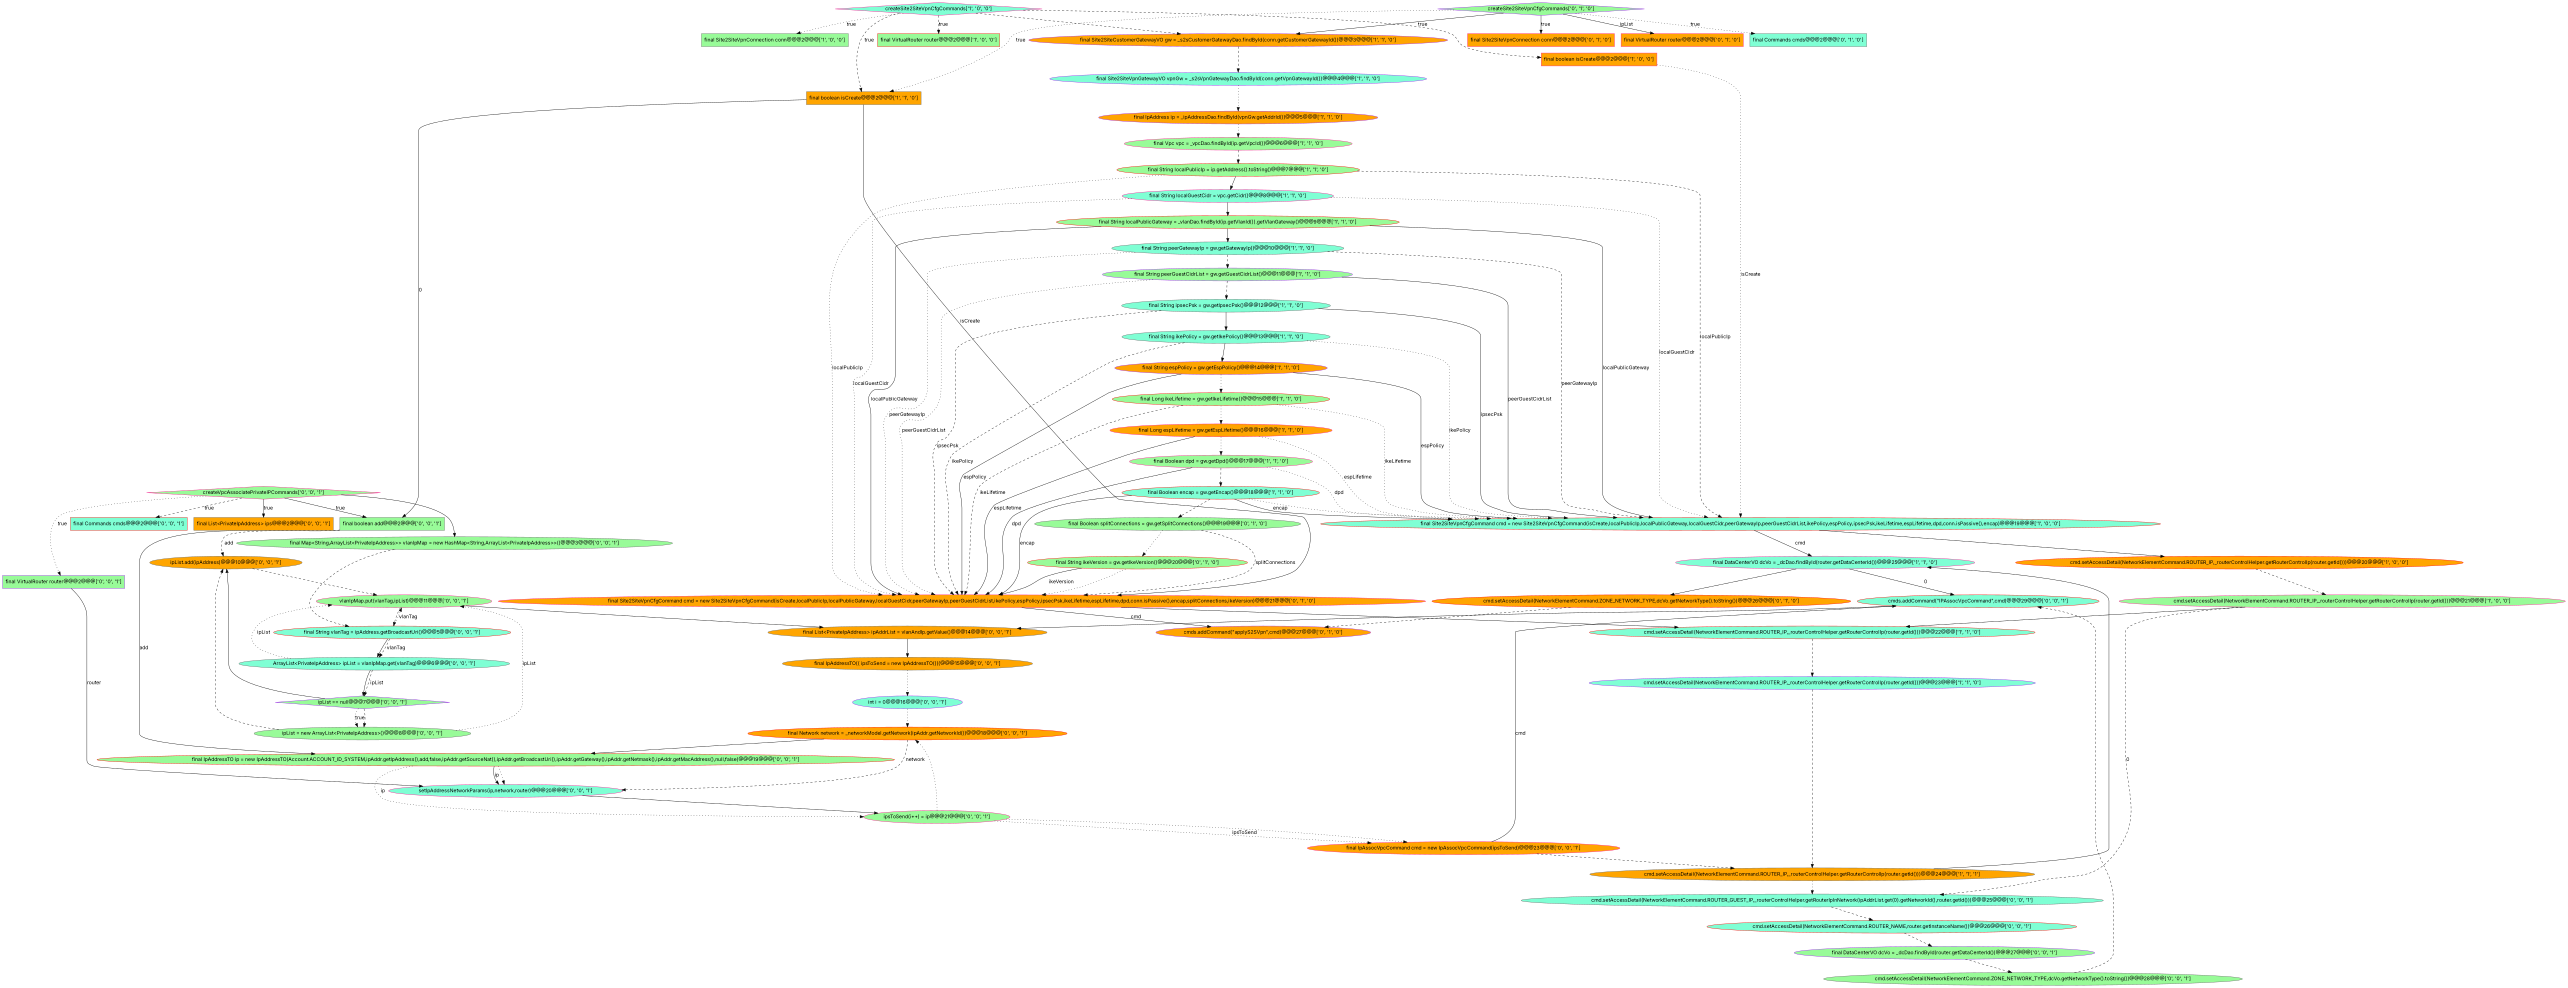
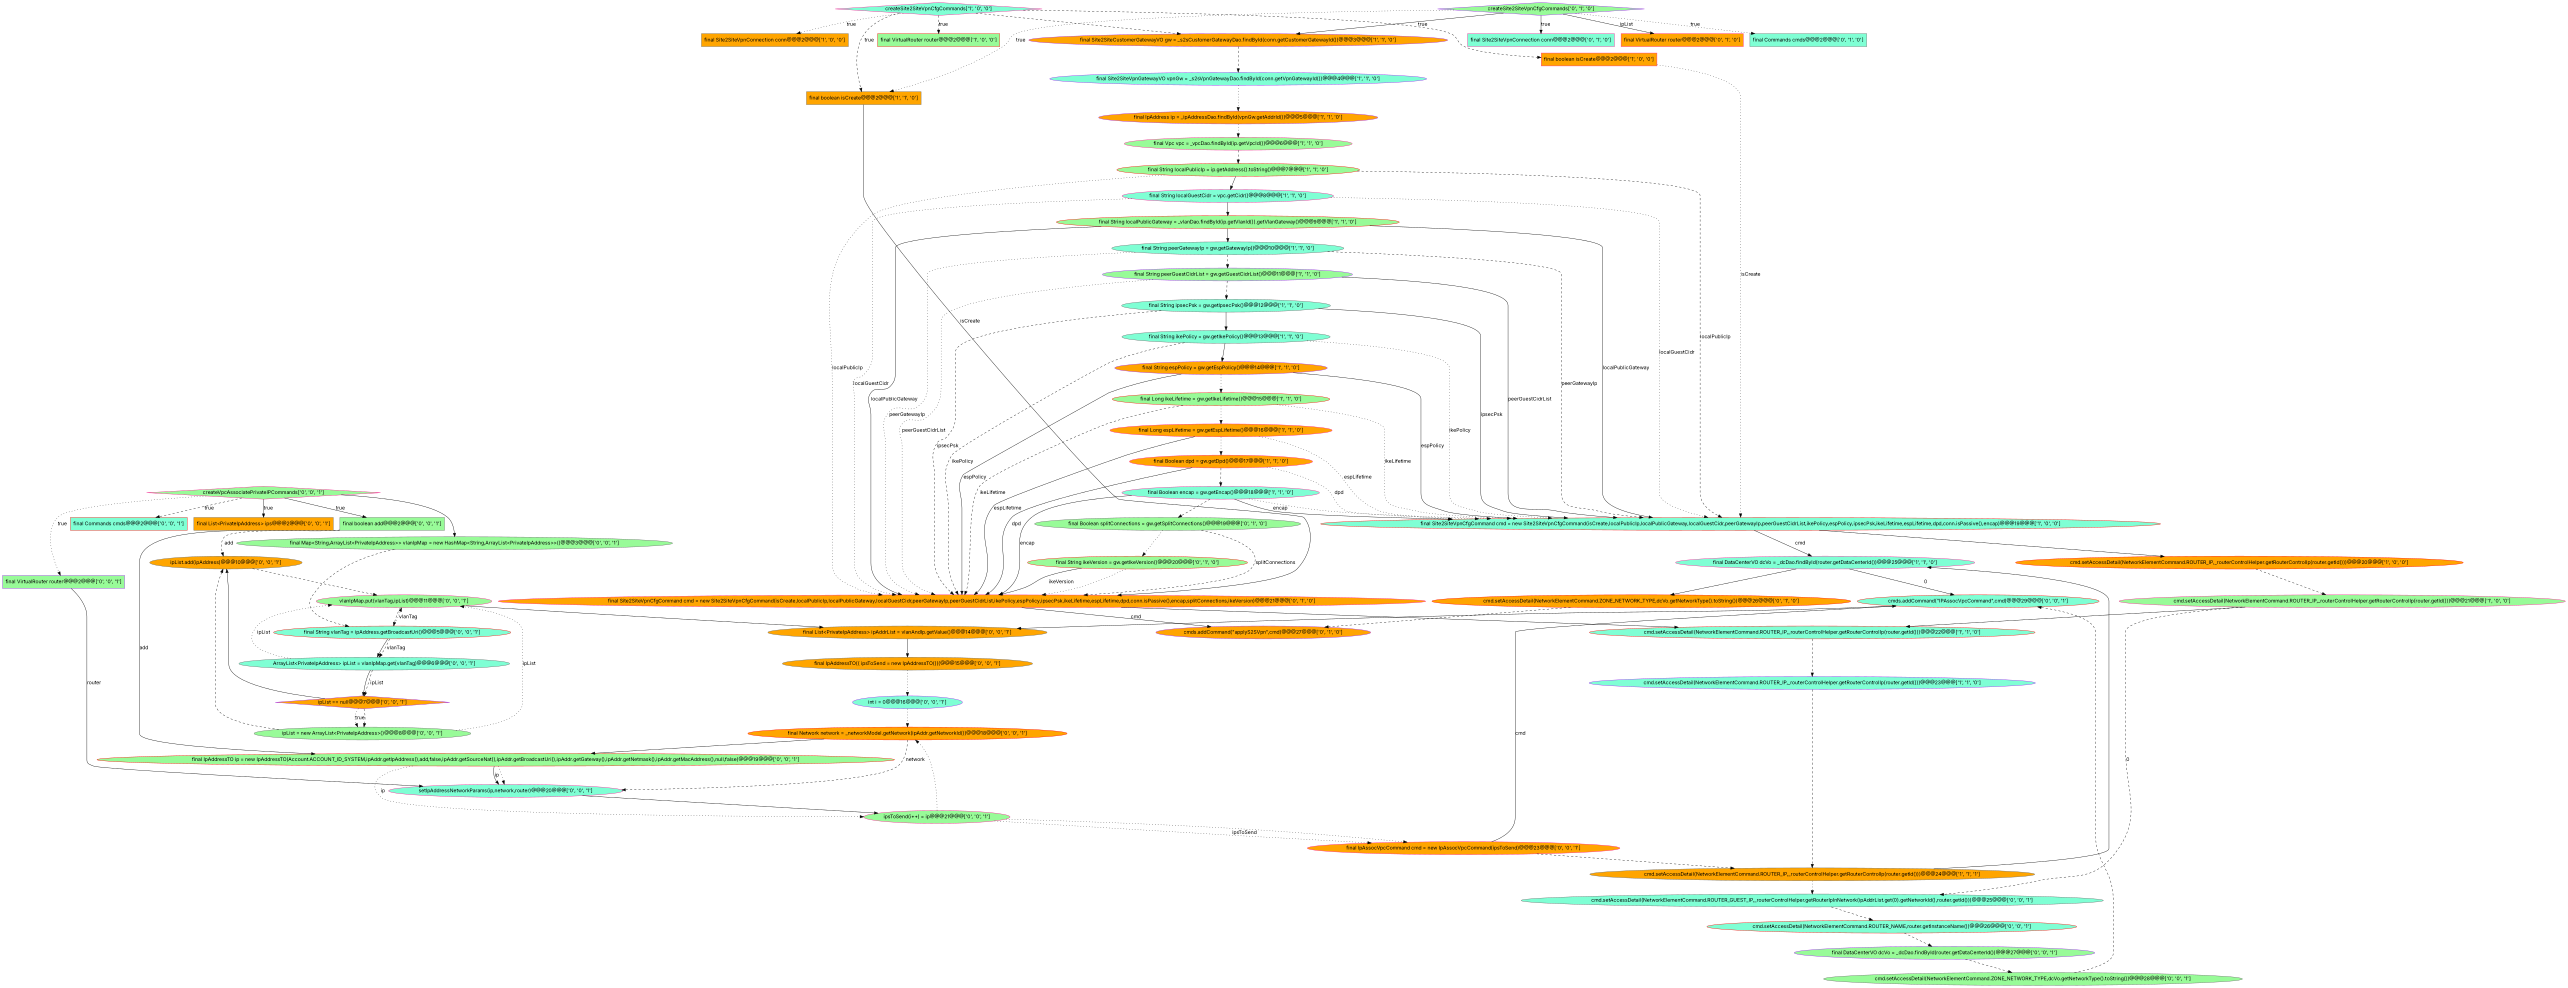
(775, 40) -> (775, 40)
(1541, 40) -> (1541, 40)
(419, 130) -> none
(1221, 462) -> (1221, 462)
(1221, 493) -> (1221, 493)
(362, 702) -> (362, 702)
